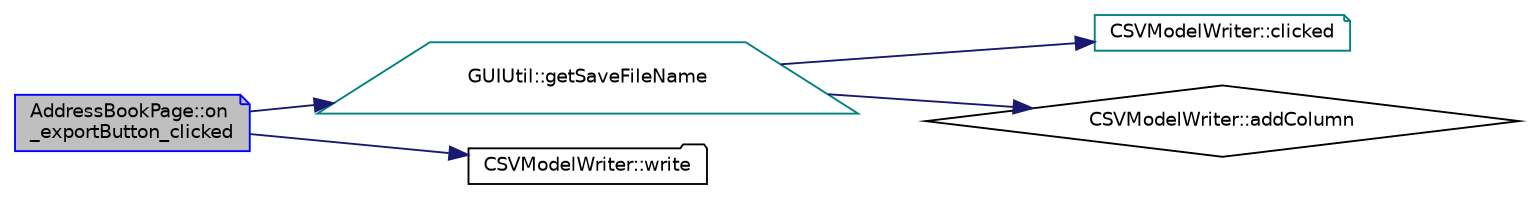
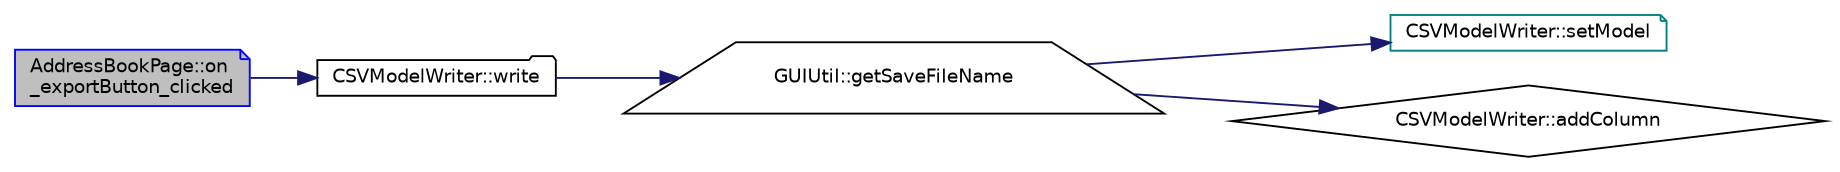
(1222, 33) -> (1529, 33)
(588, 78) -> (894, 78)
(282, 108) -> (608, 78)
